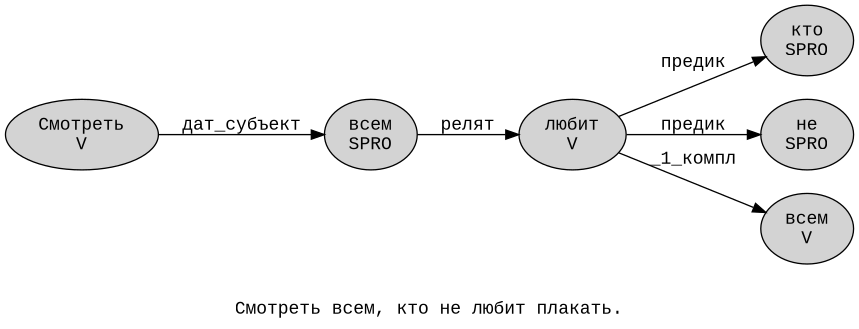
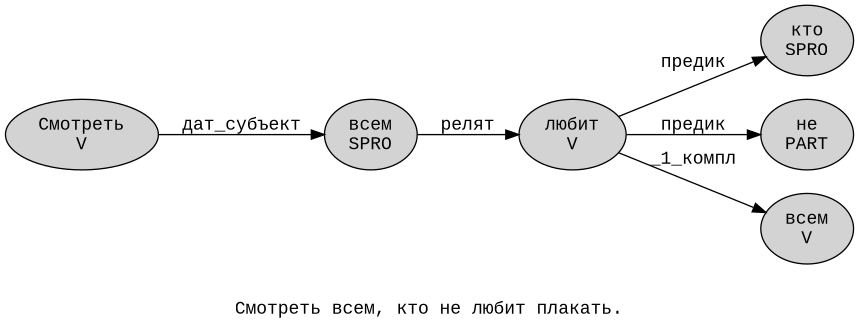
(807, 135) -> (807, 135)
